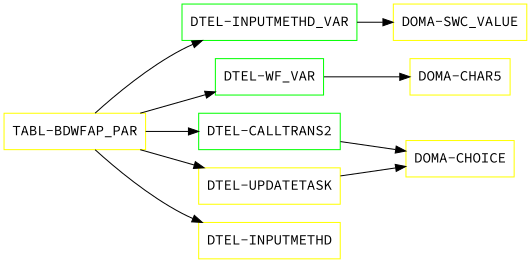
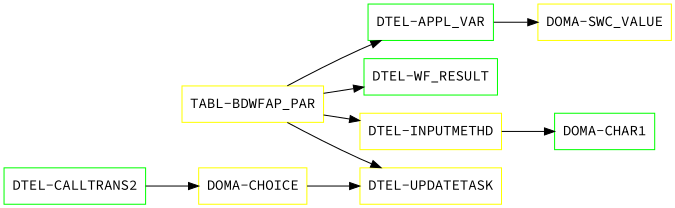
(269, 22) -> (431, 22)
(269, 77) -> (431, 77)
(460, 77) -> none
(167, 131) -> none
none -> (605, 131)
(368, 172) -> (328, 186)
